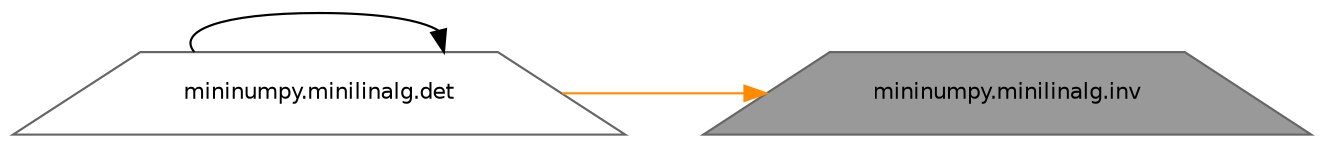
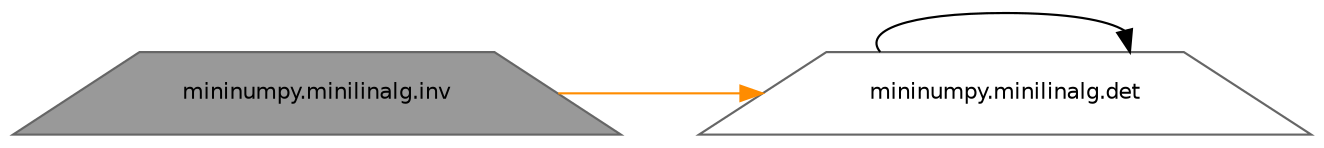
(653, 93) -> (649, 93)
